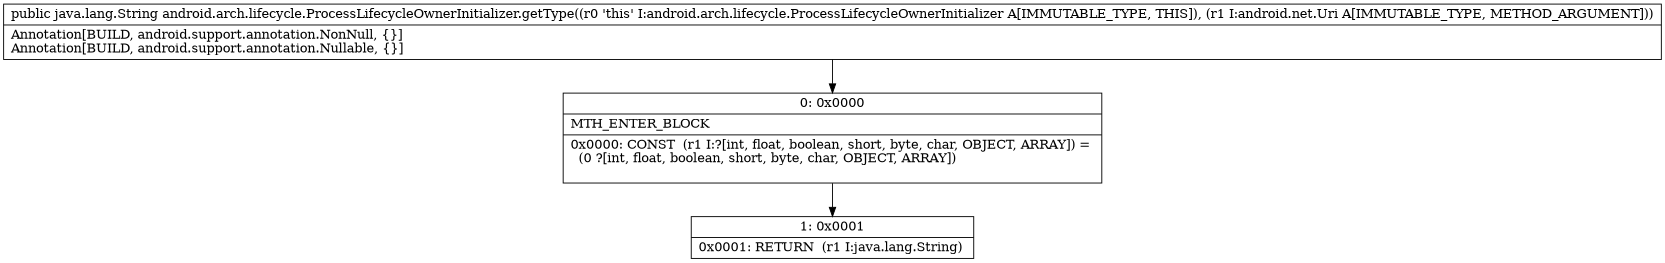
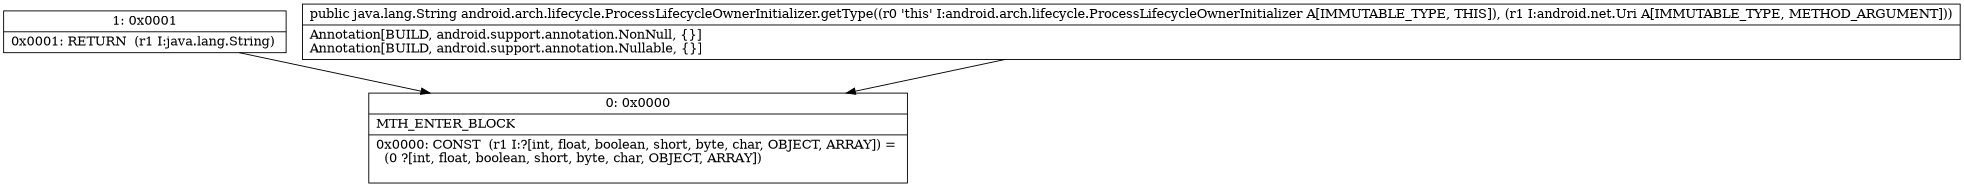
(832, 195) -> (330, 72)
